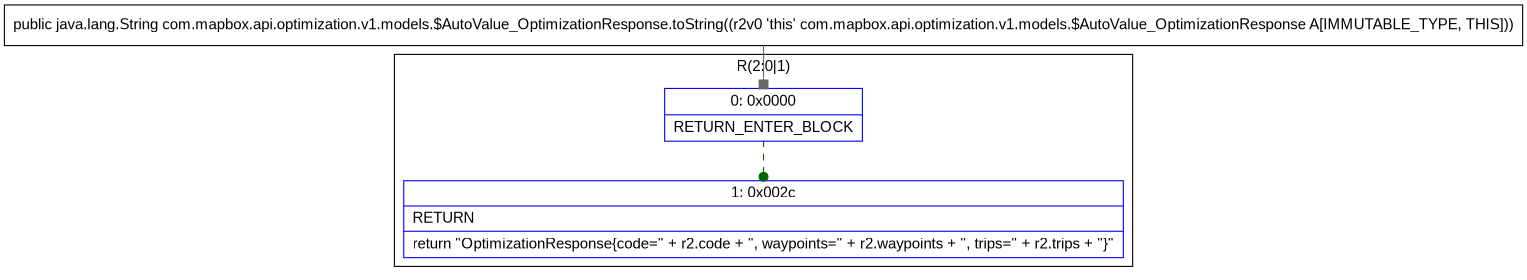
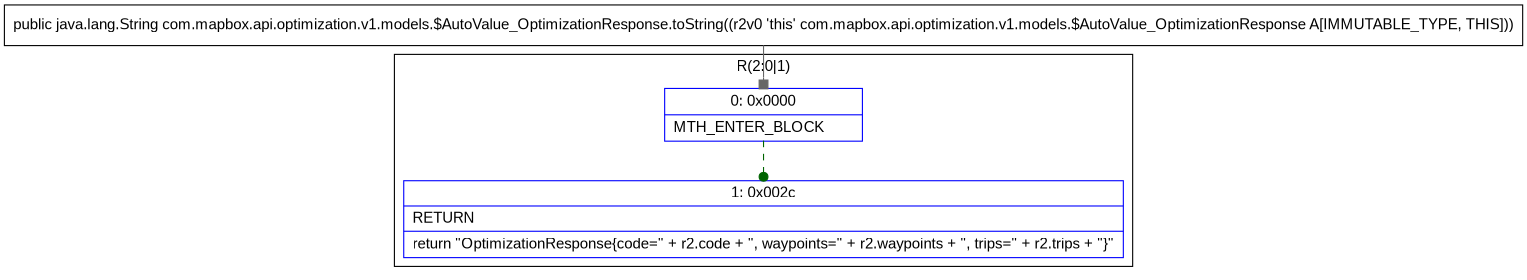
(764, 127) -> (749, 127)
